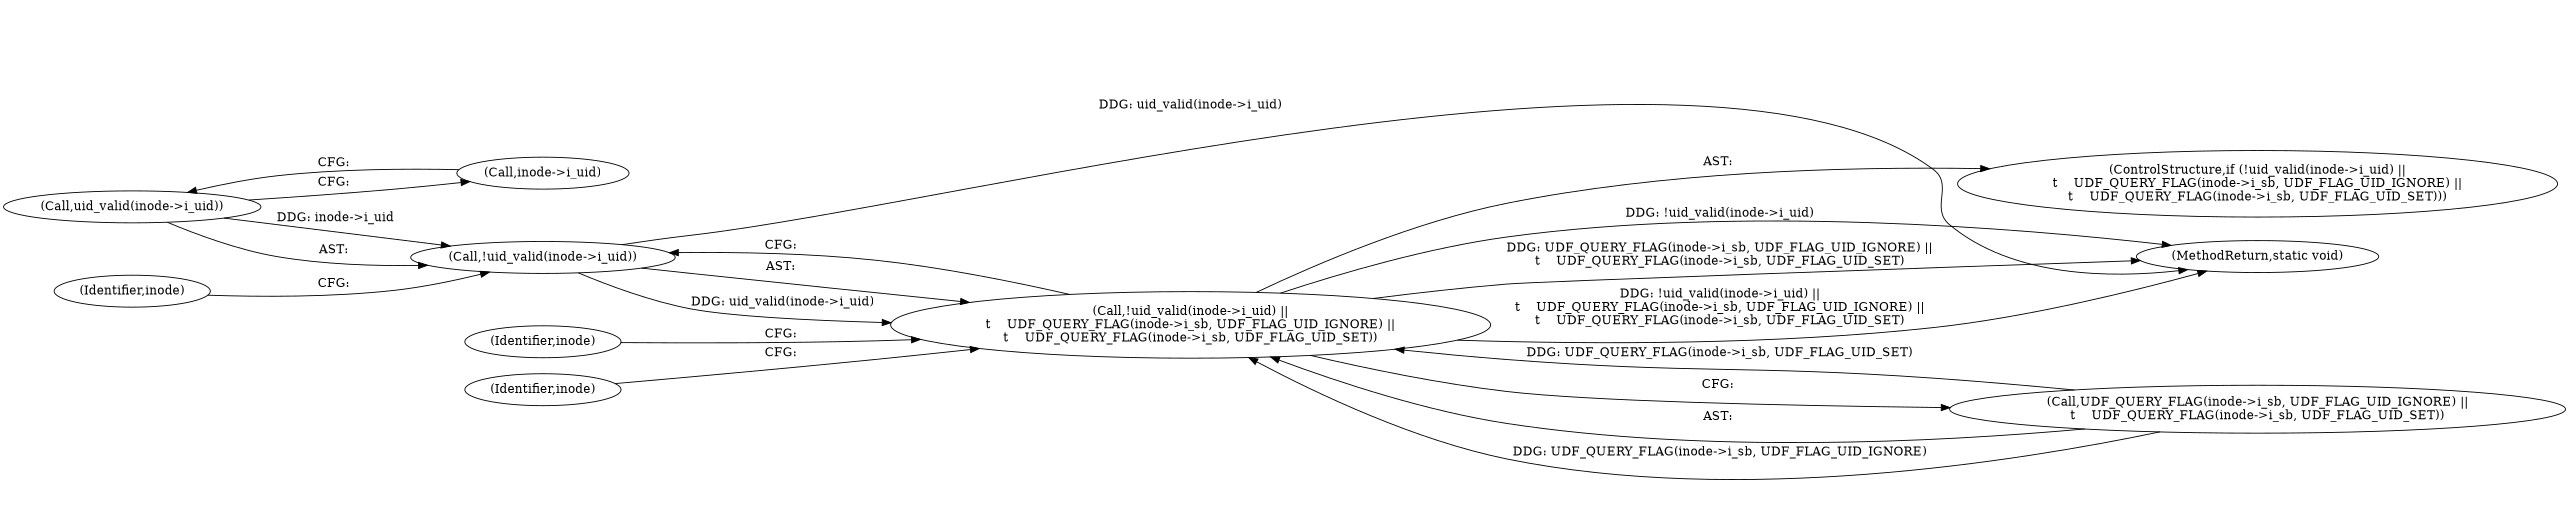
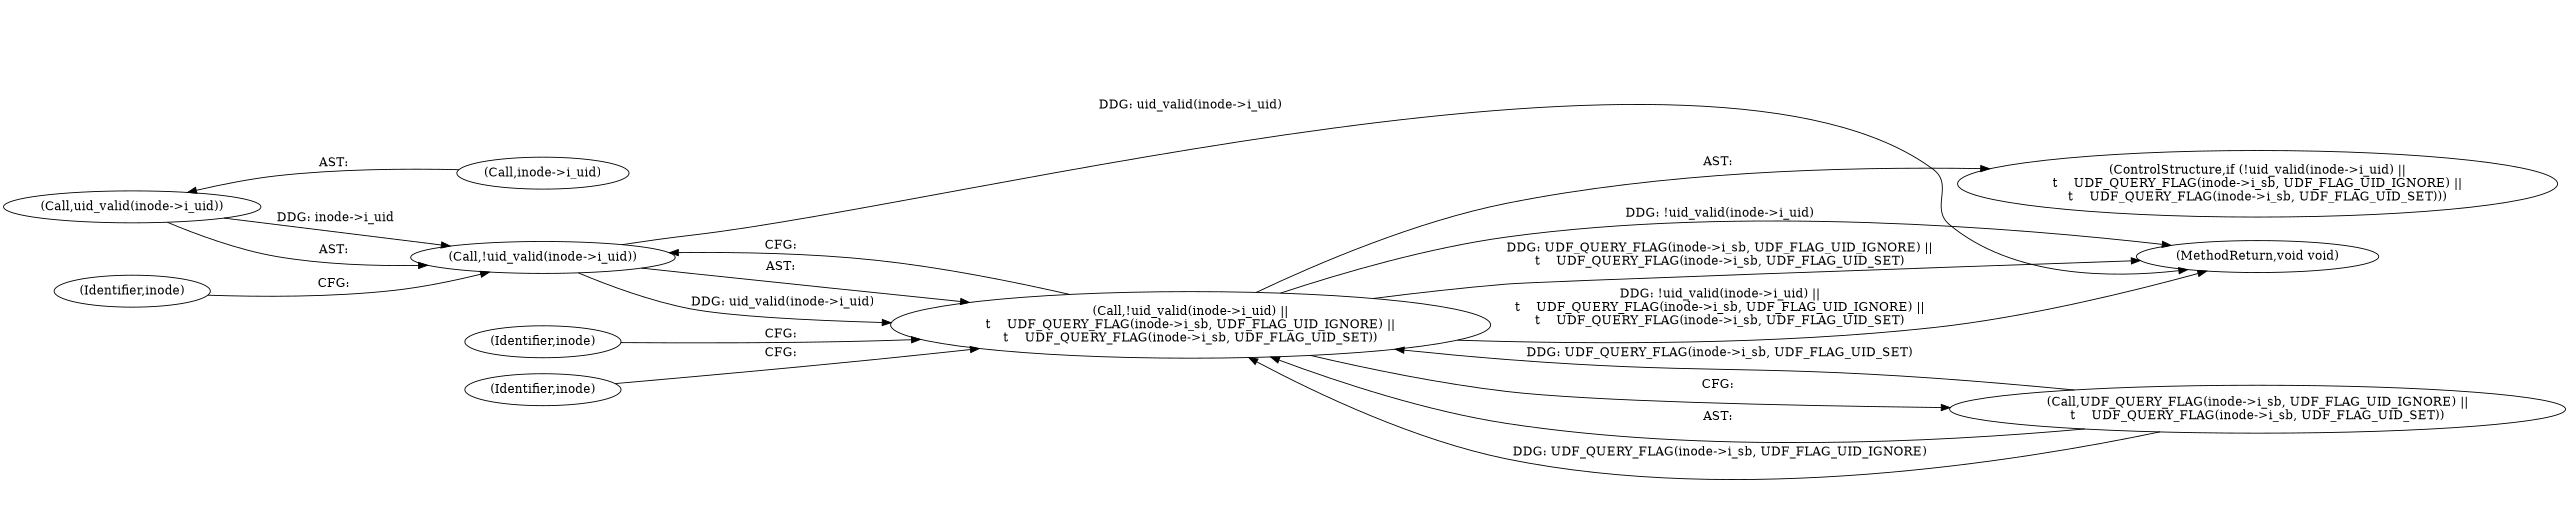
(336, 163) -> (336, 163)
(355, 192) -> none
(2258, 257) -> (2258, 257)
